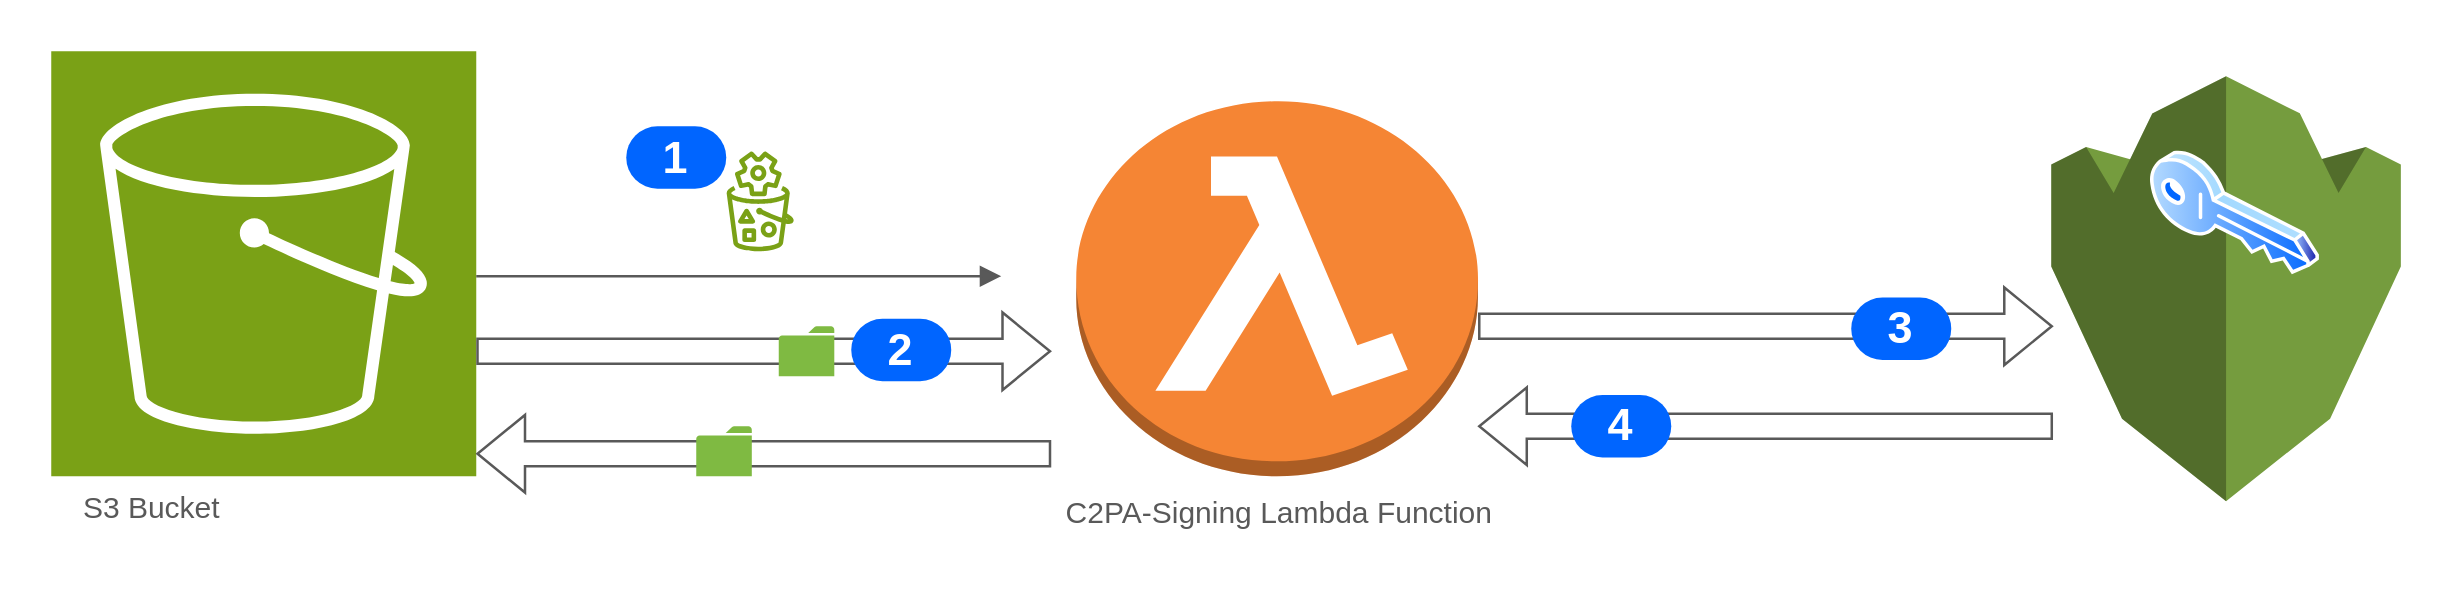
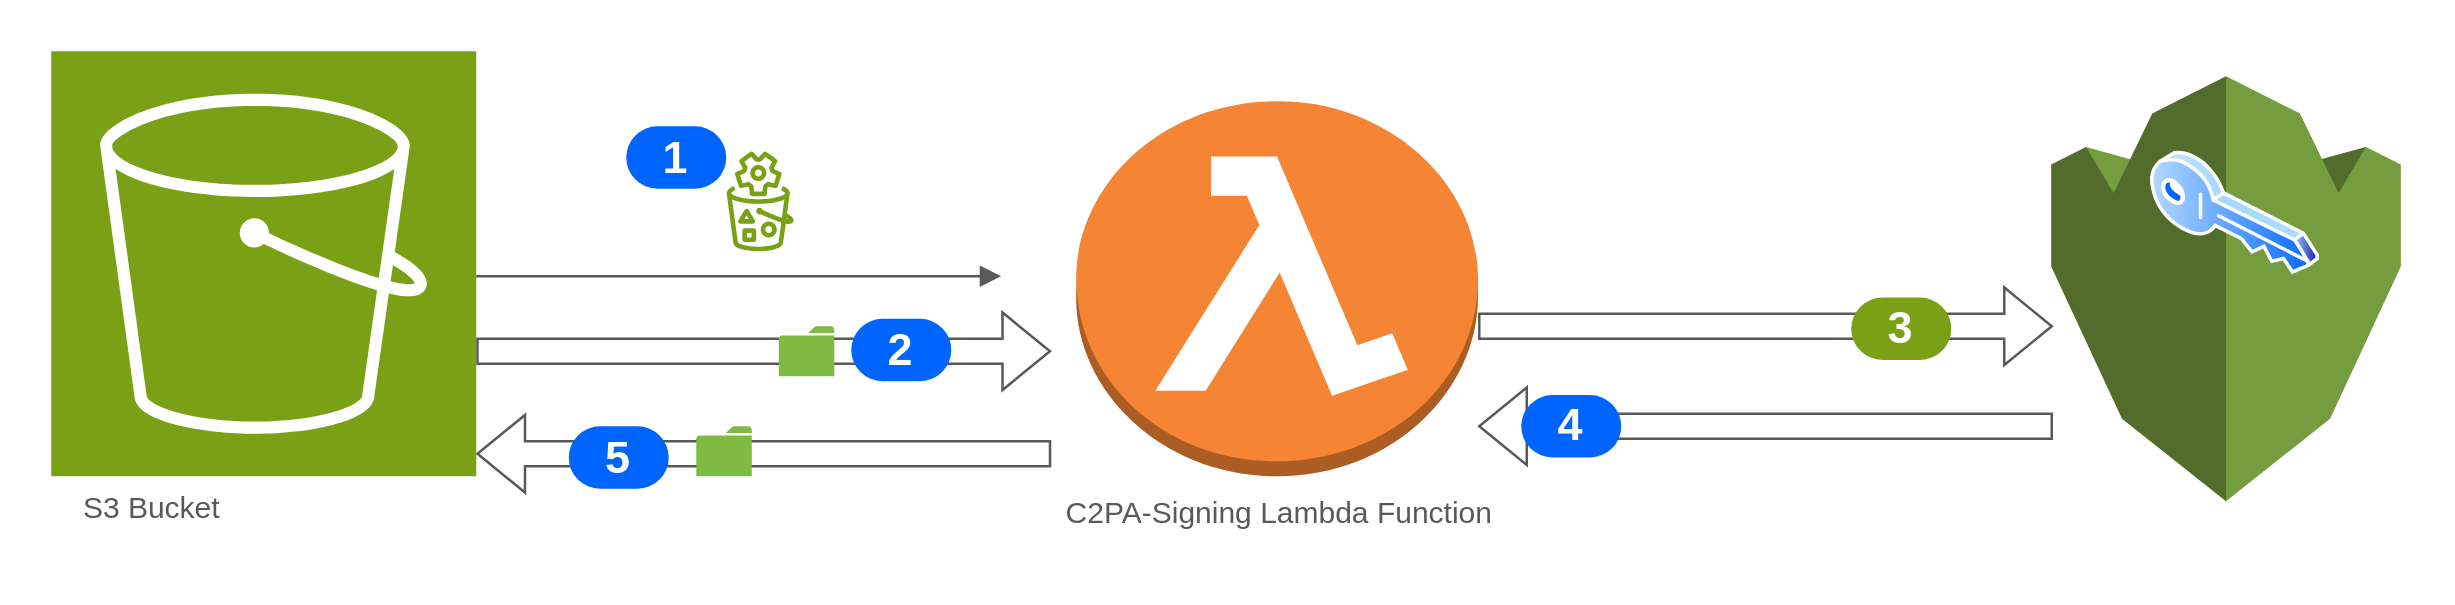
(1901, 329) -> (1901, 329)
(1621, 426) -> (1571, 426)
none -> (619, 458)
